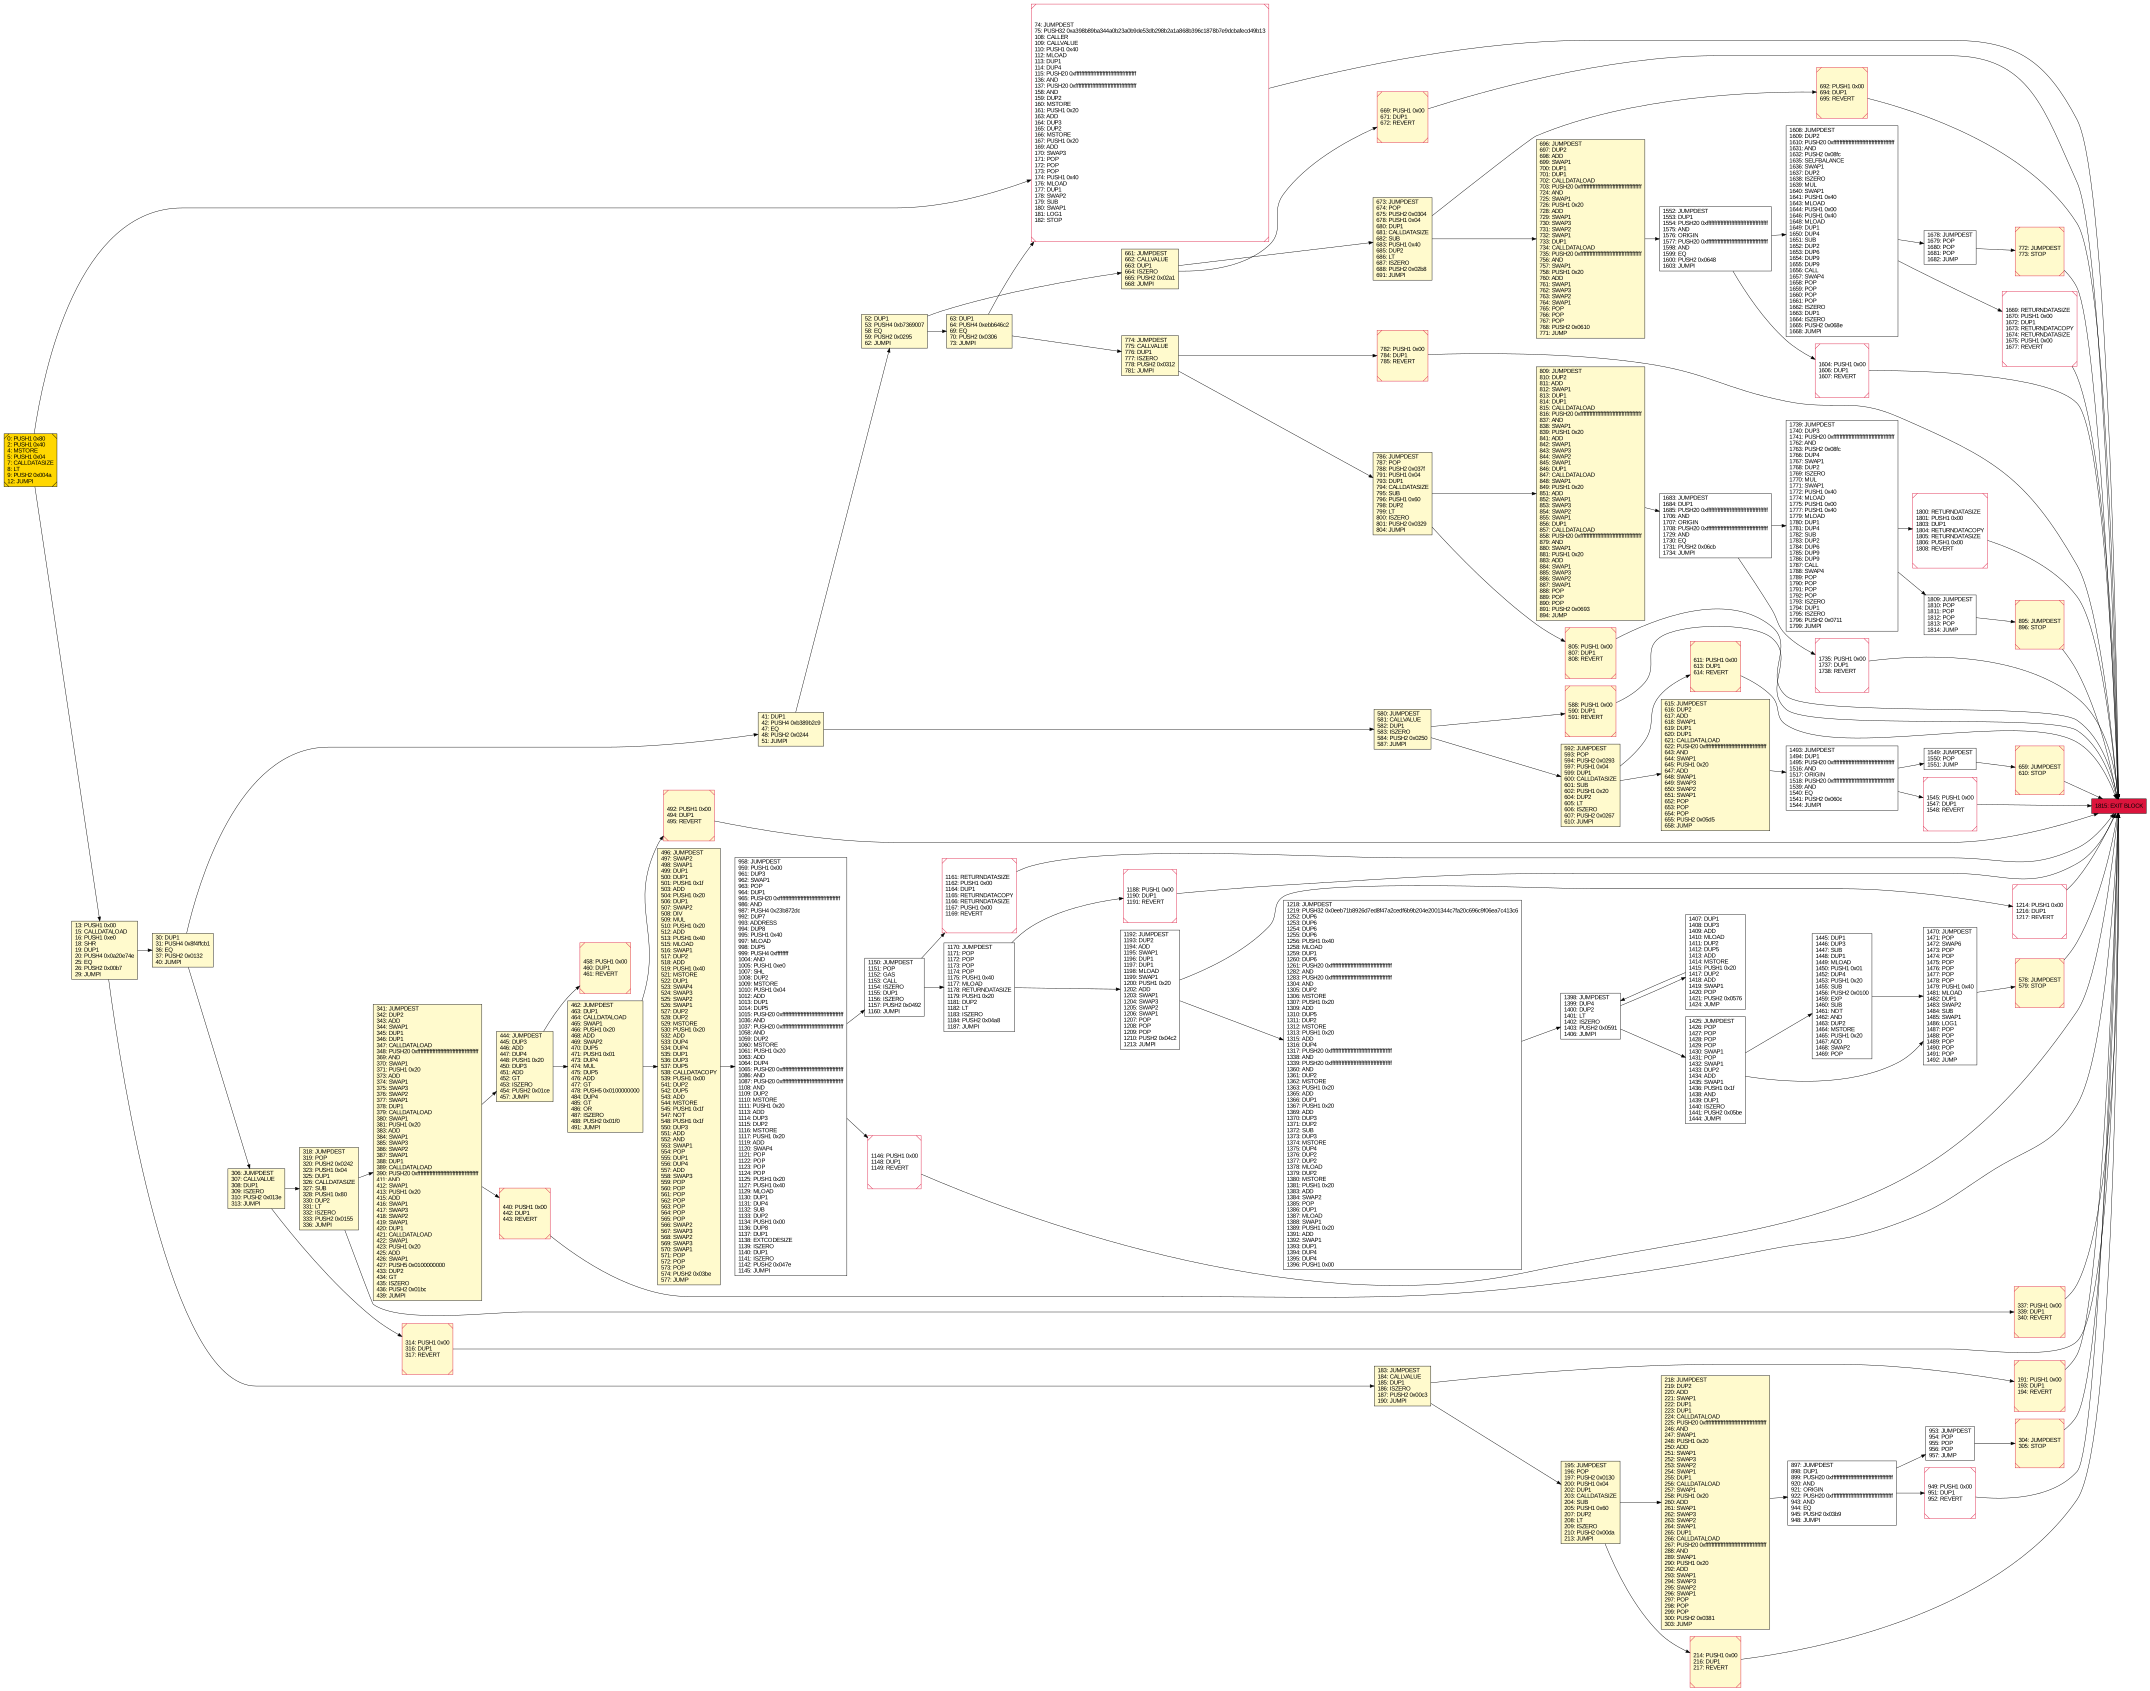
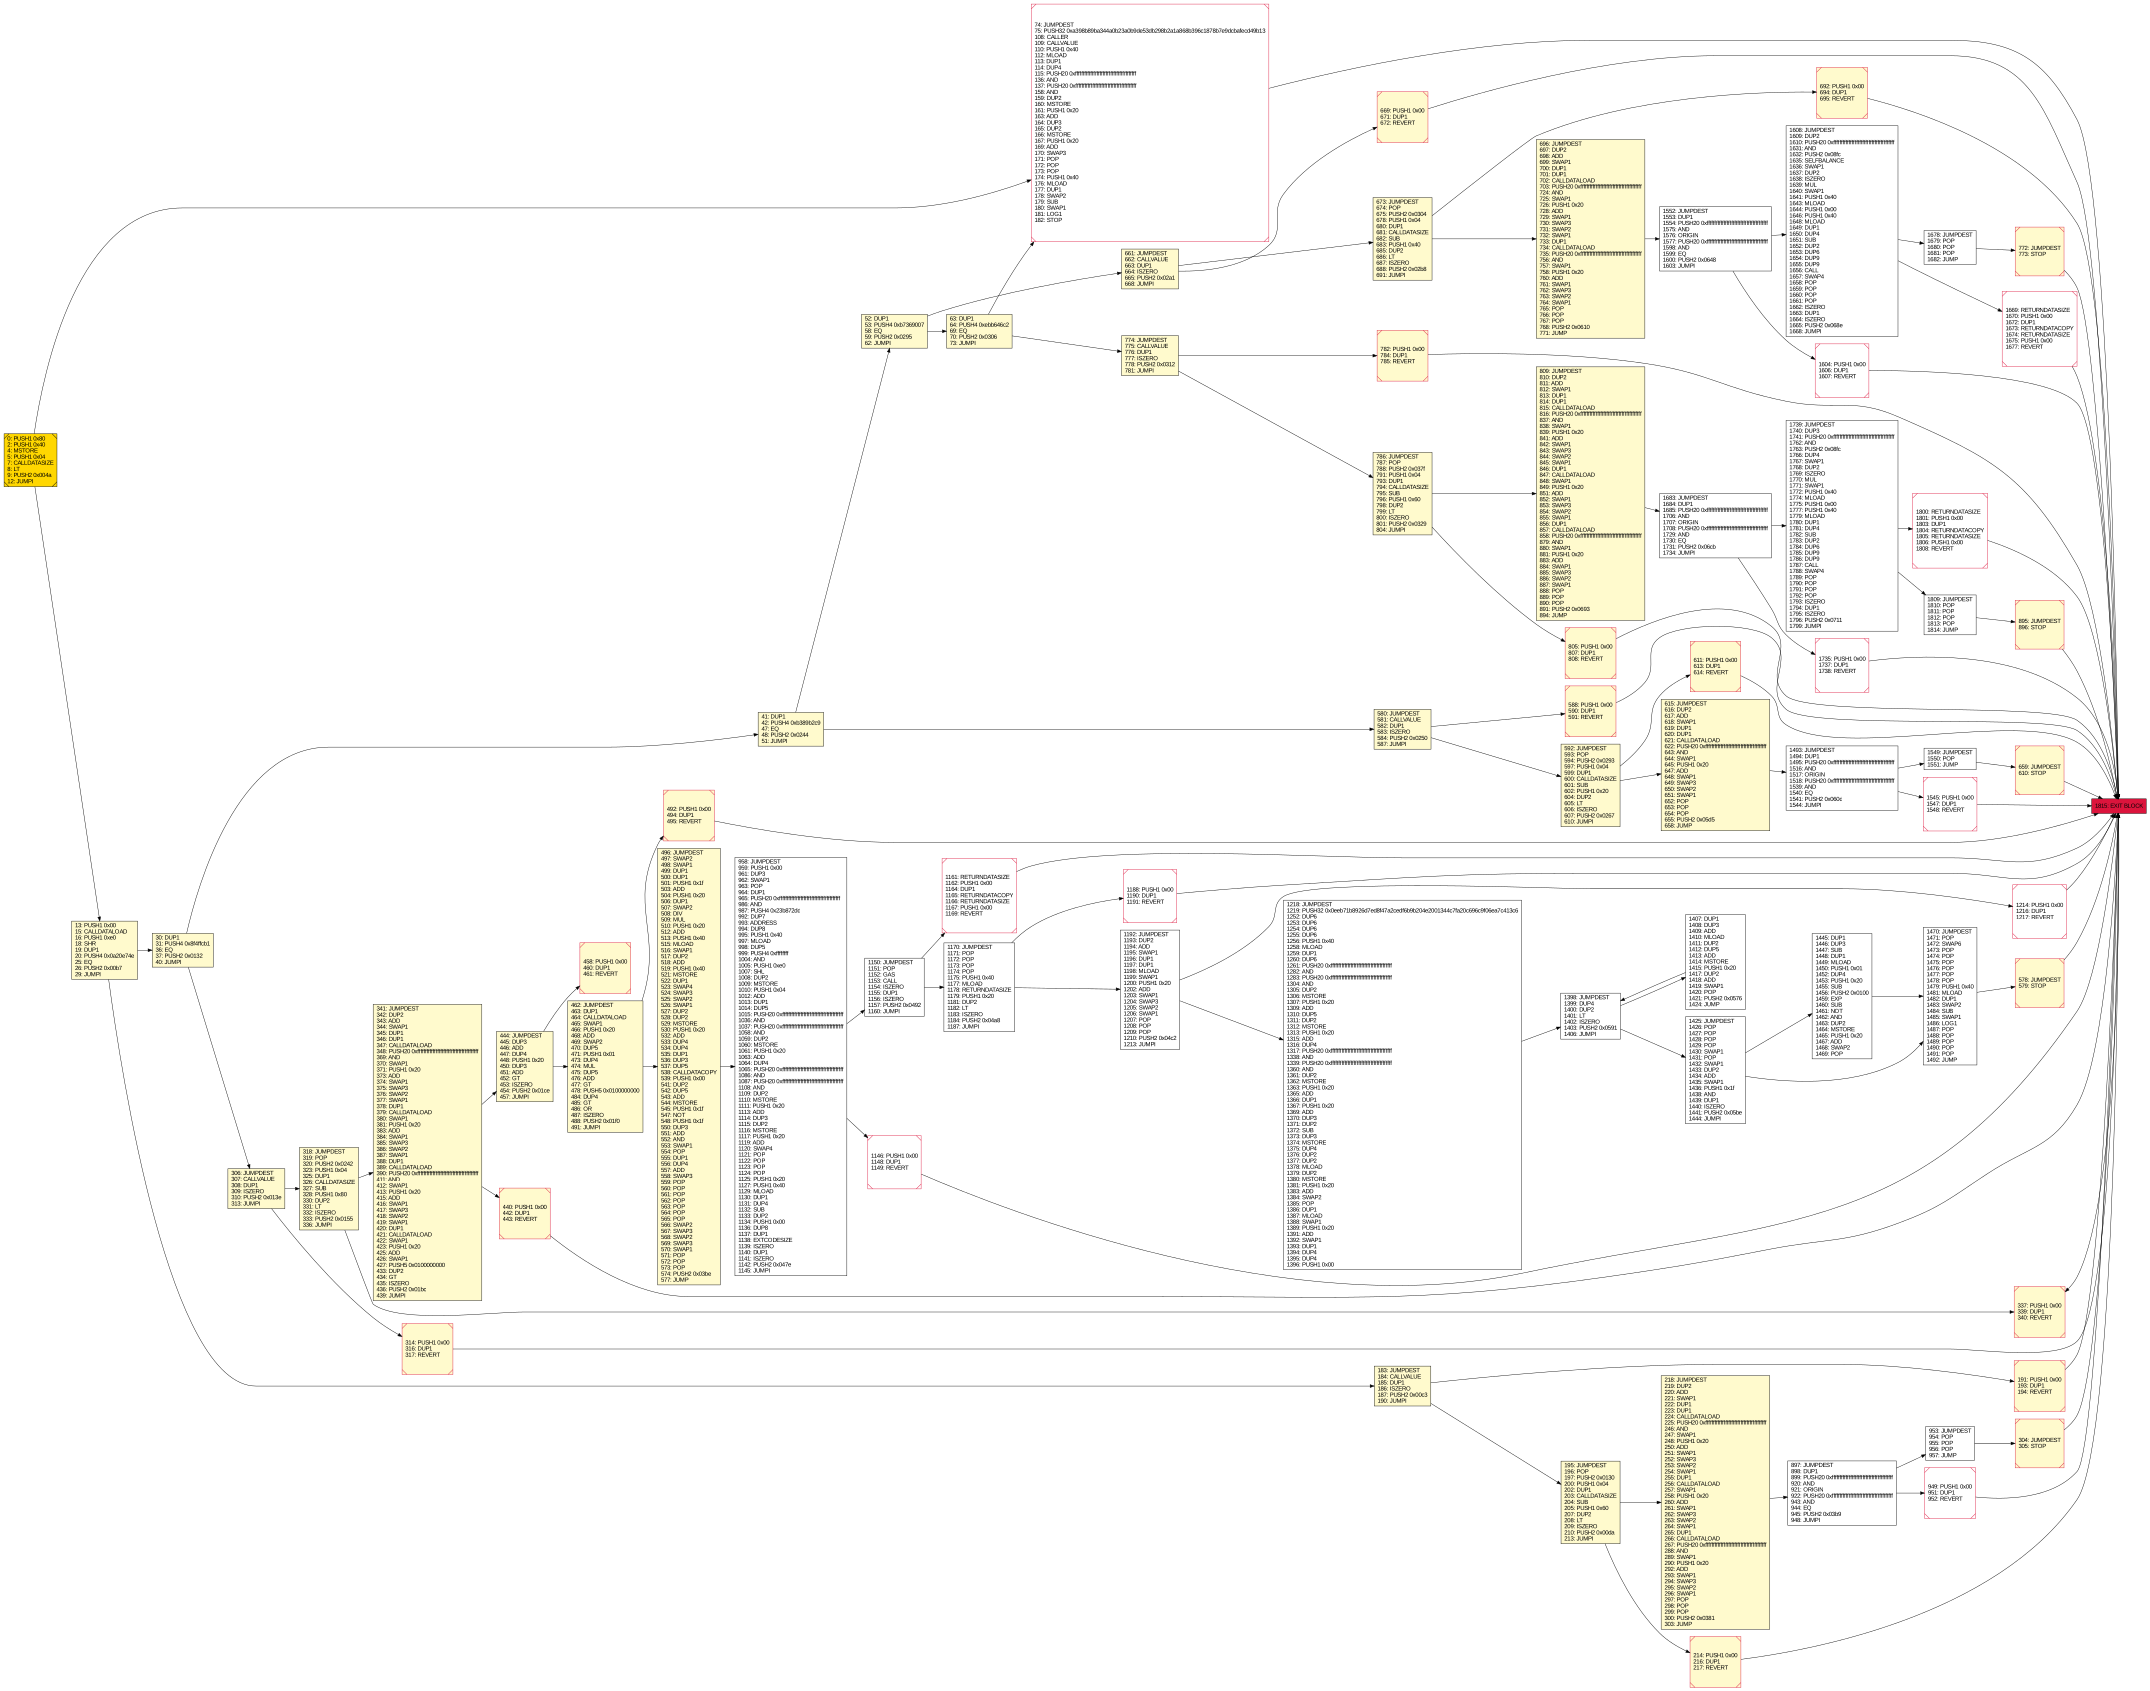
(2113, 1062) -> (2113, 1055)
